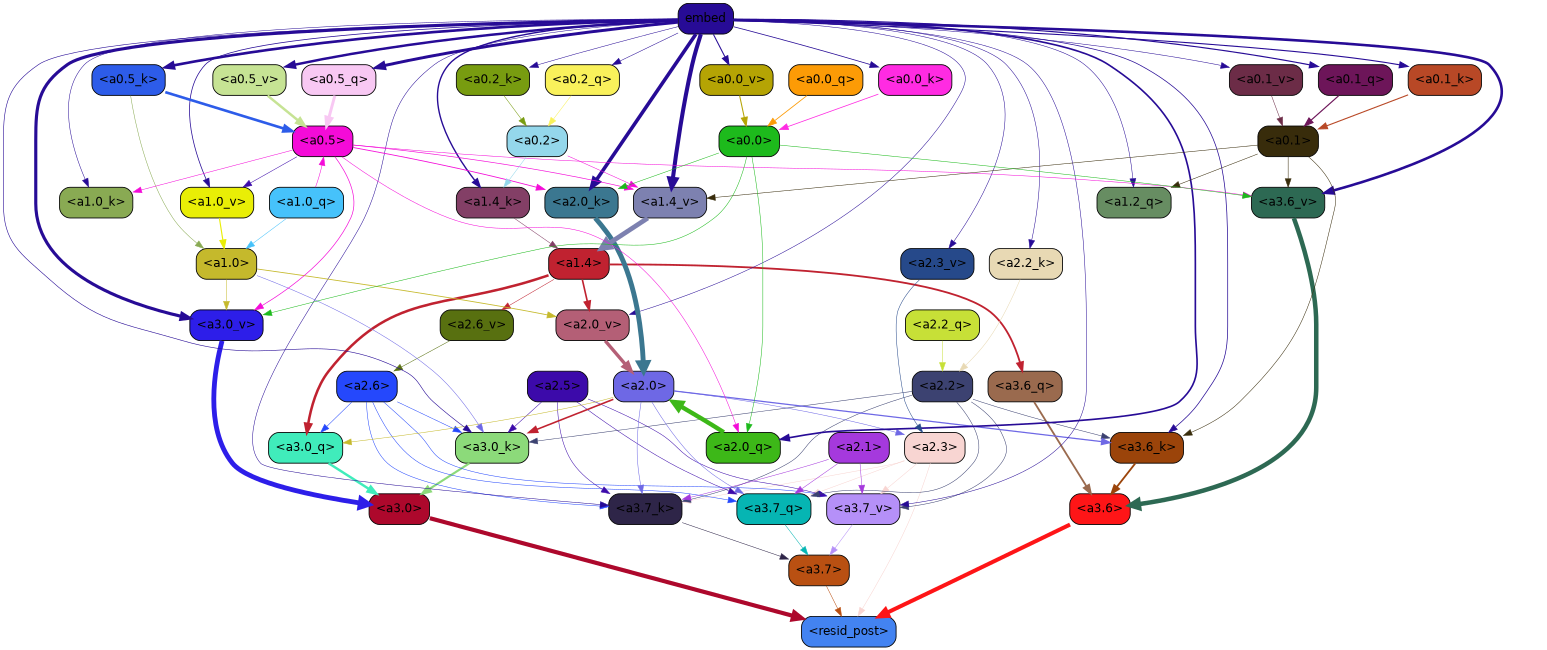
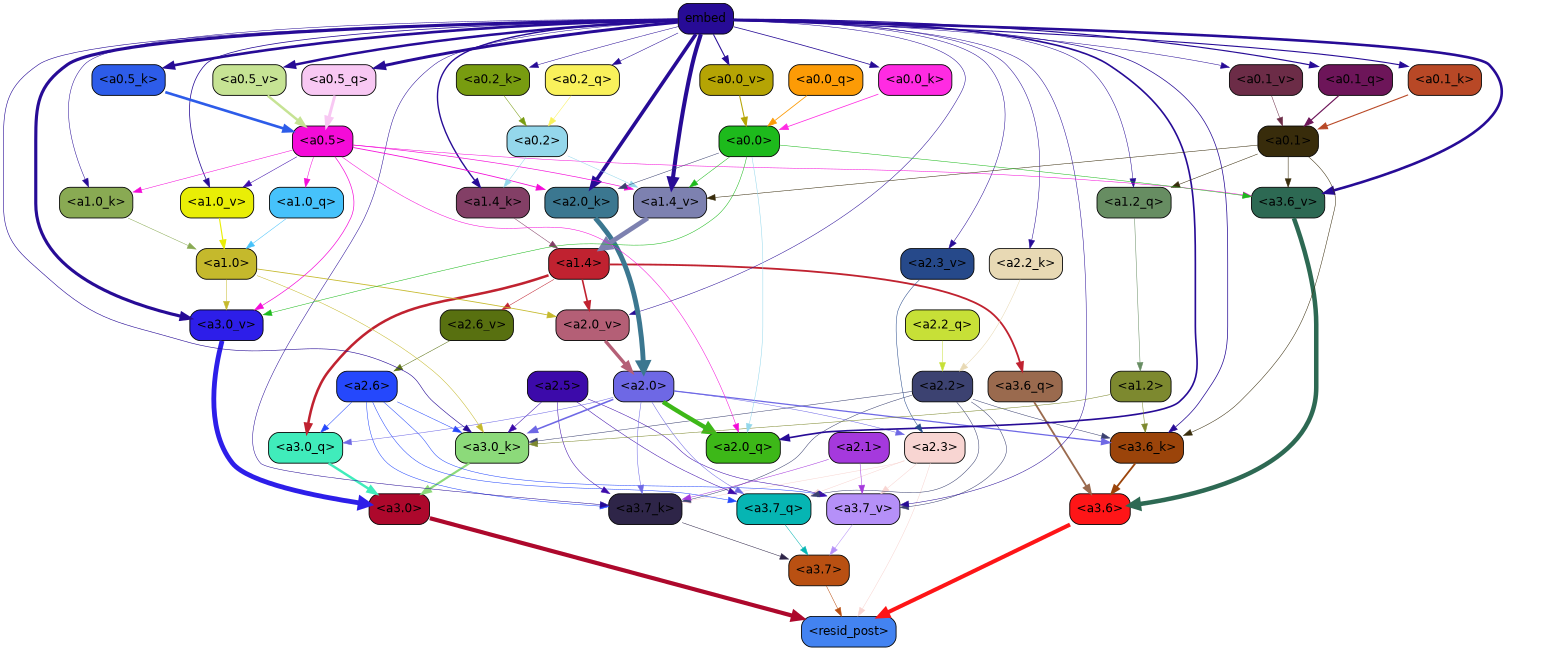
(597, 169) -> (597, 169)
(668, 171) -> (668, 171)
none -> (710, 172)
(151, 175) -> (158, 232)
(319, 176) -> (310, 168)
(763, 291) -> (763, 291)
(380, 334) -> (380, 334)
none -> (1141, 387)
(575, 414) -> (575, 414)
(490, 422) -> (490, 422)
(710, 424) -> (684, 415)
(827, 471) -> none
